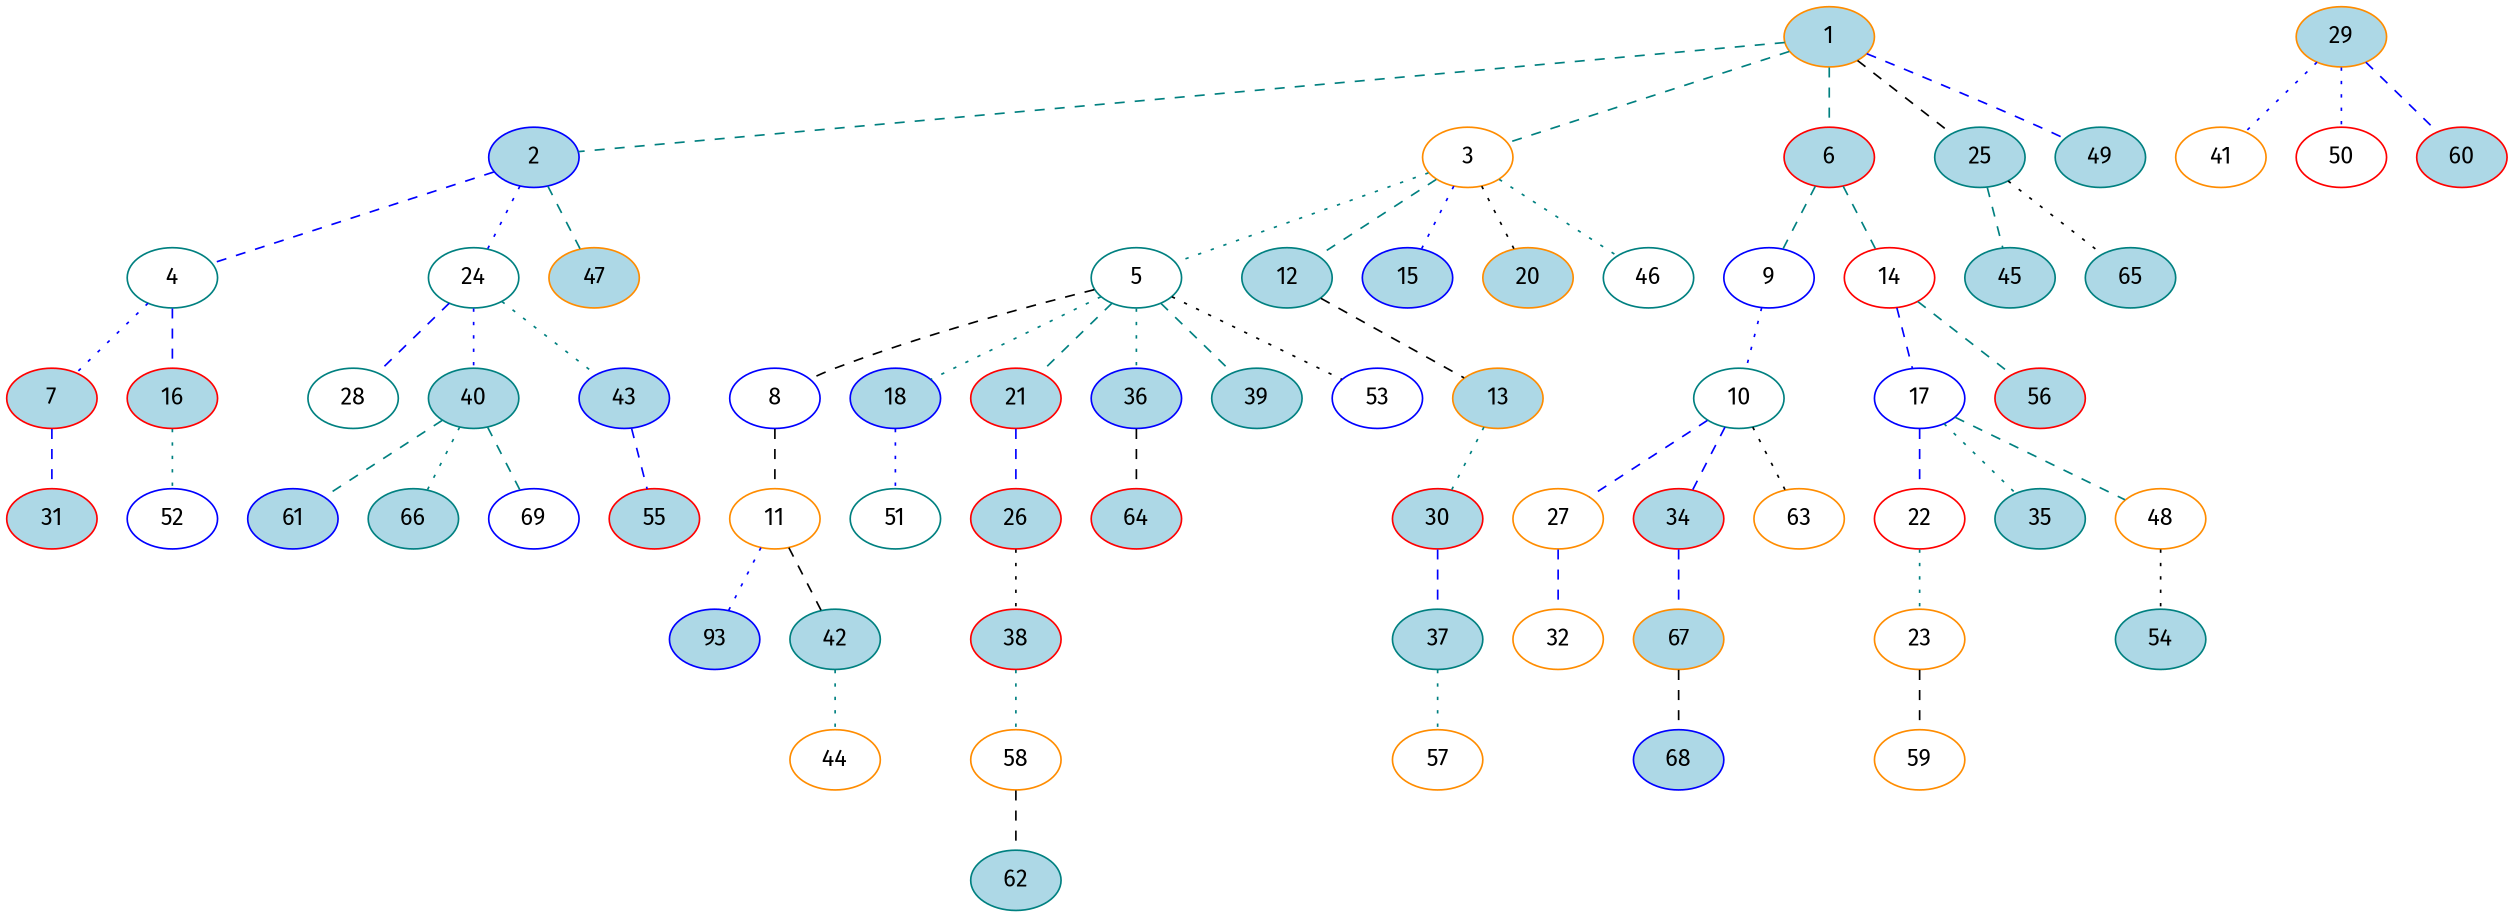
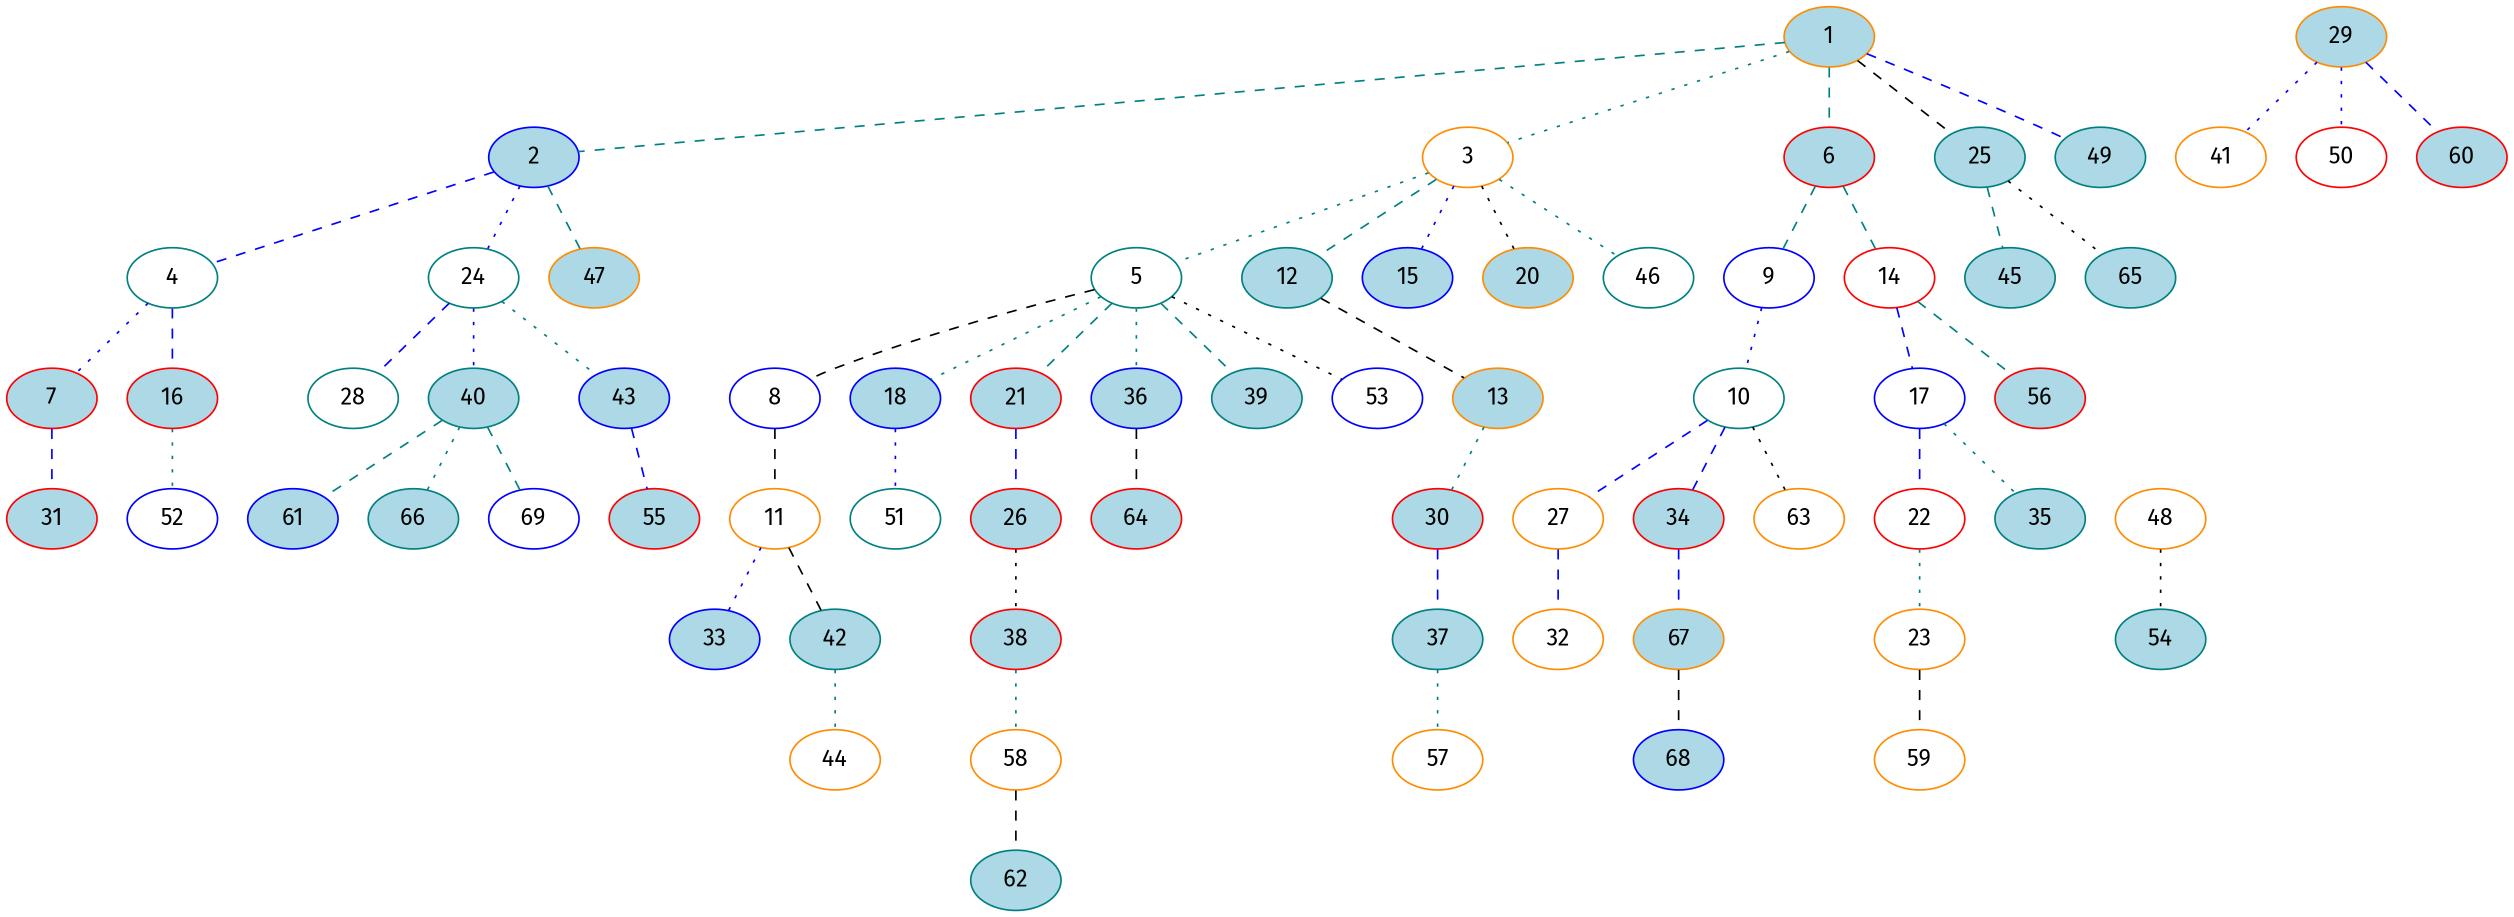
(1648, 97) -> (1648, 97)
(2040, 459) -> none
(715, 639) -> (715, 639)
